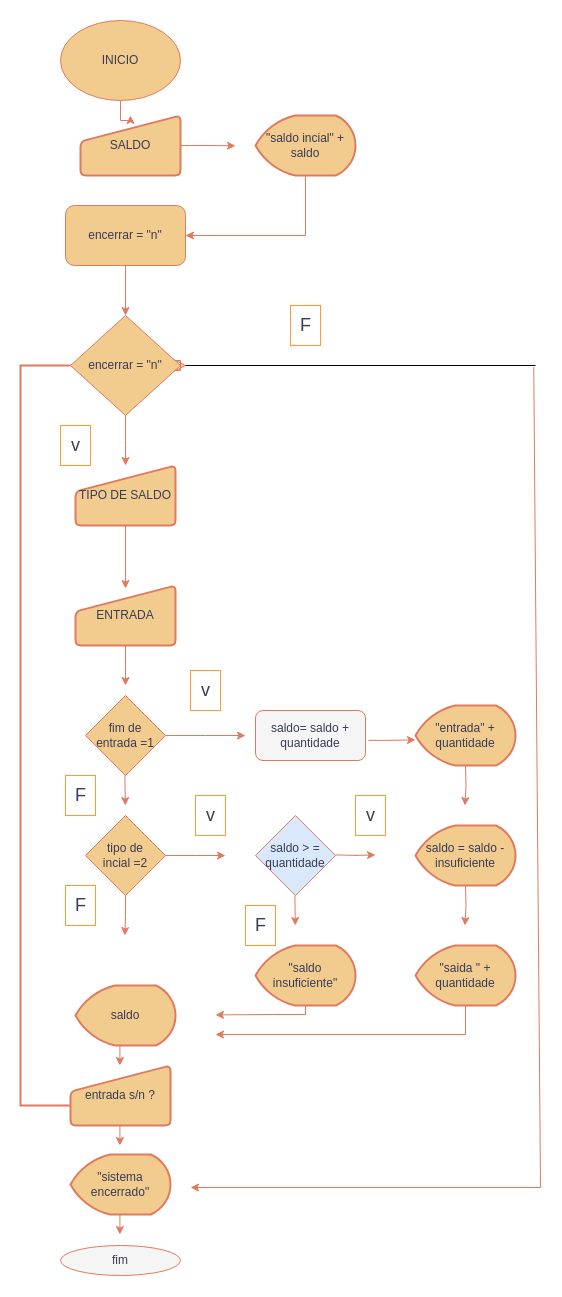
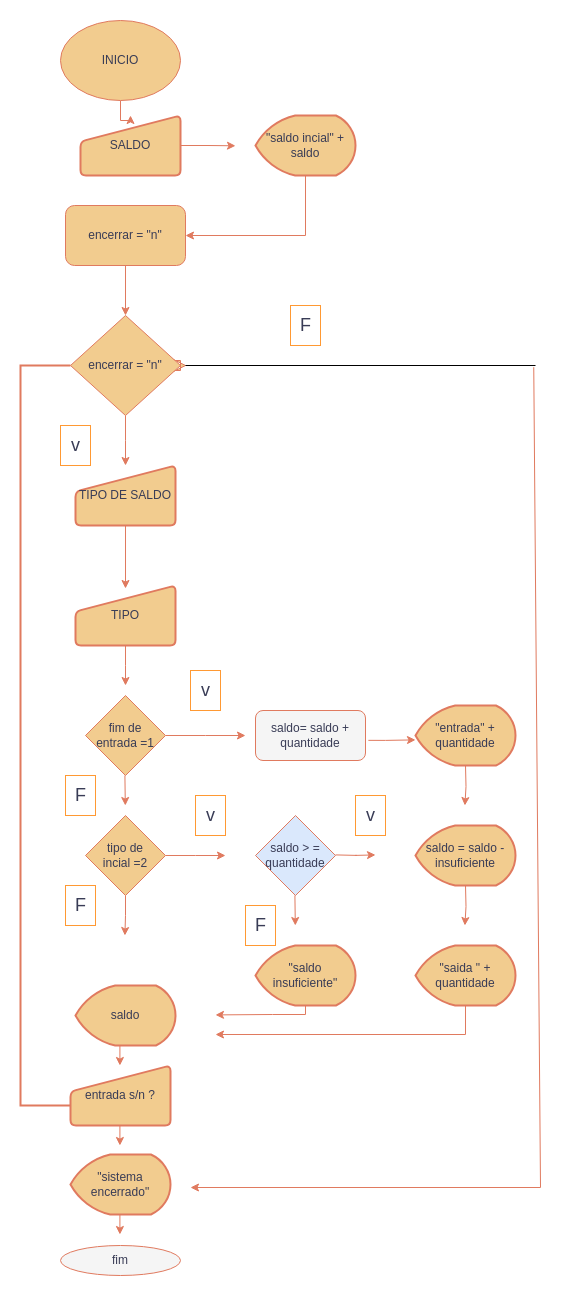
(126, 616) -> (126, 616)
